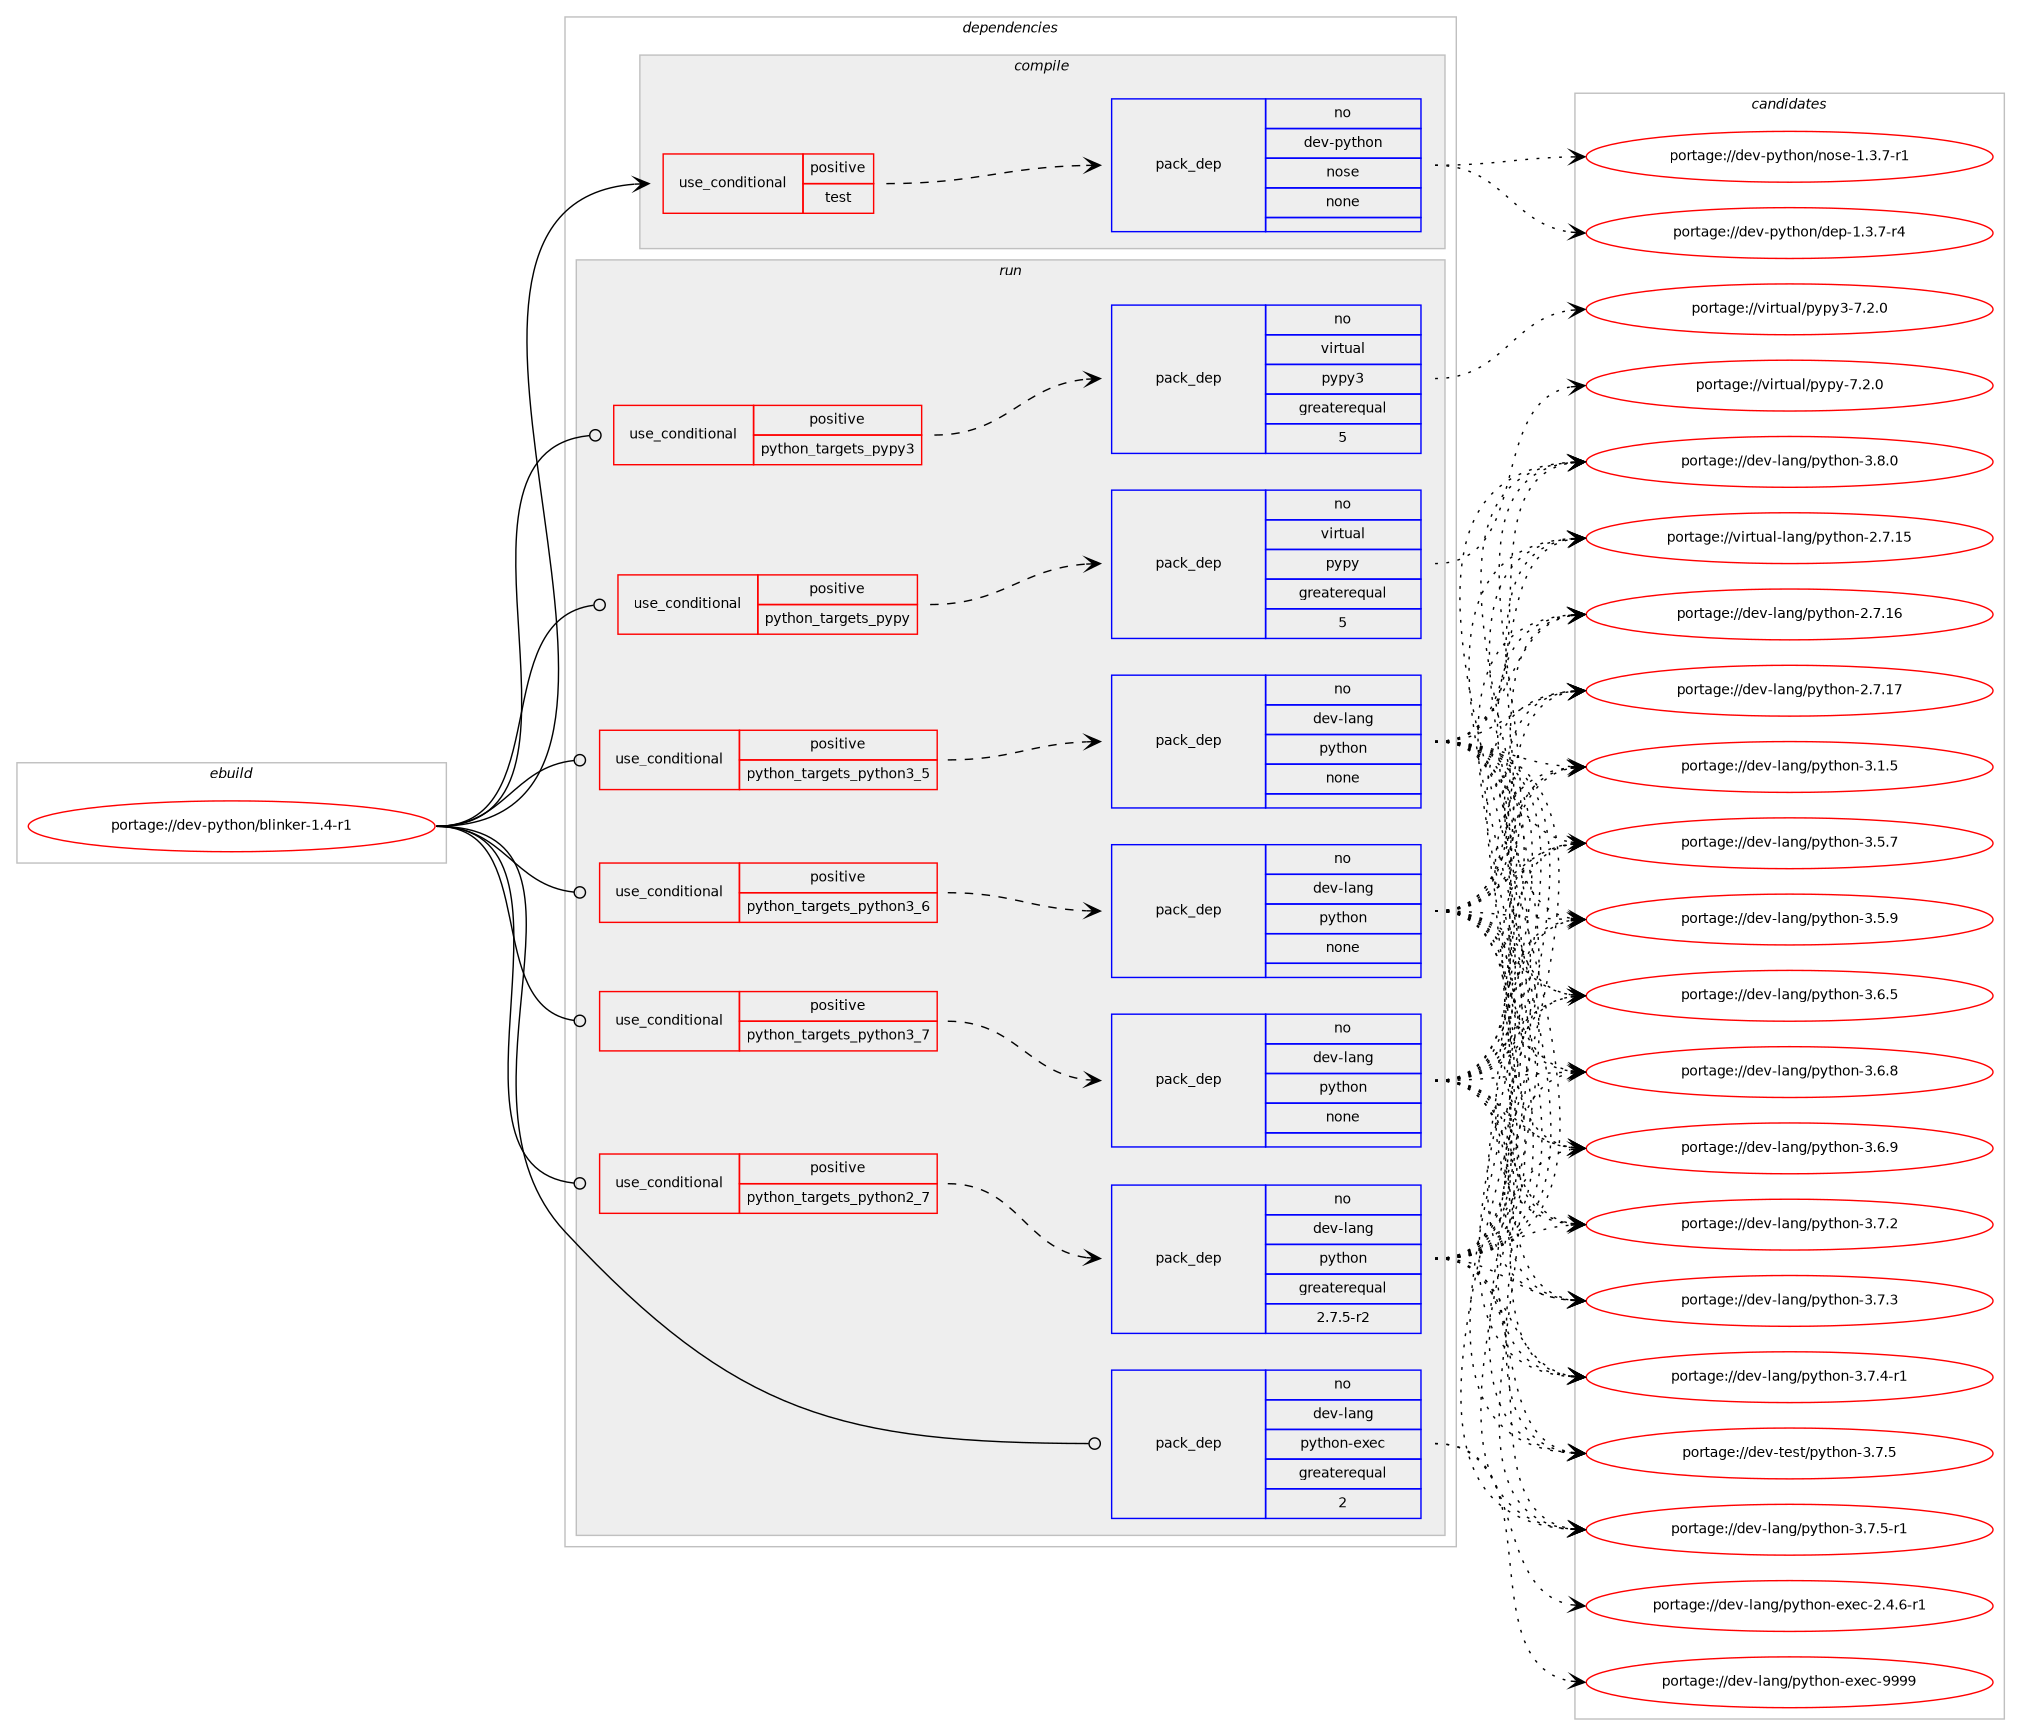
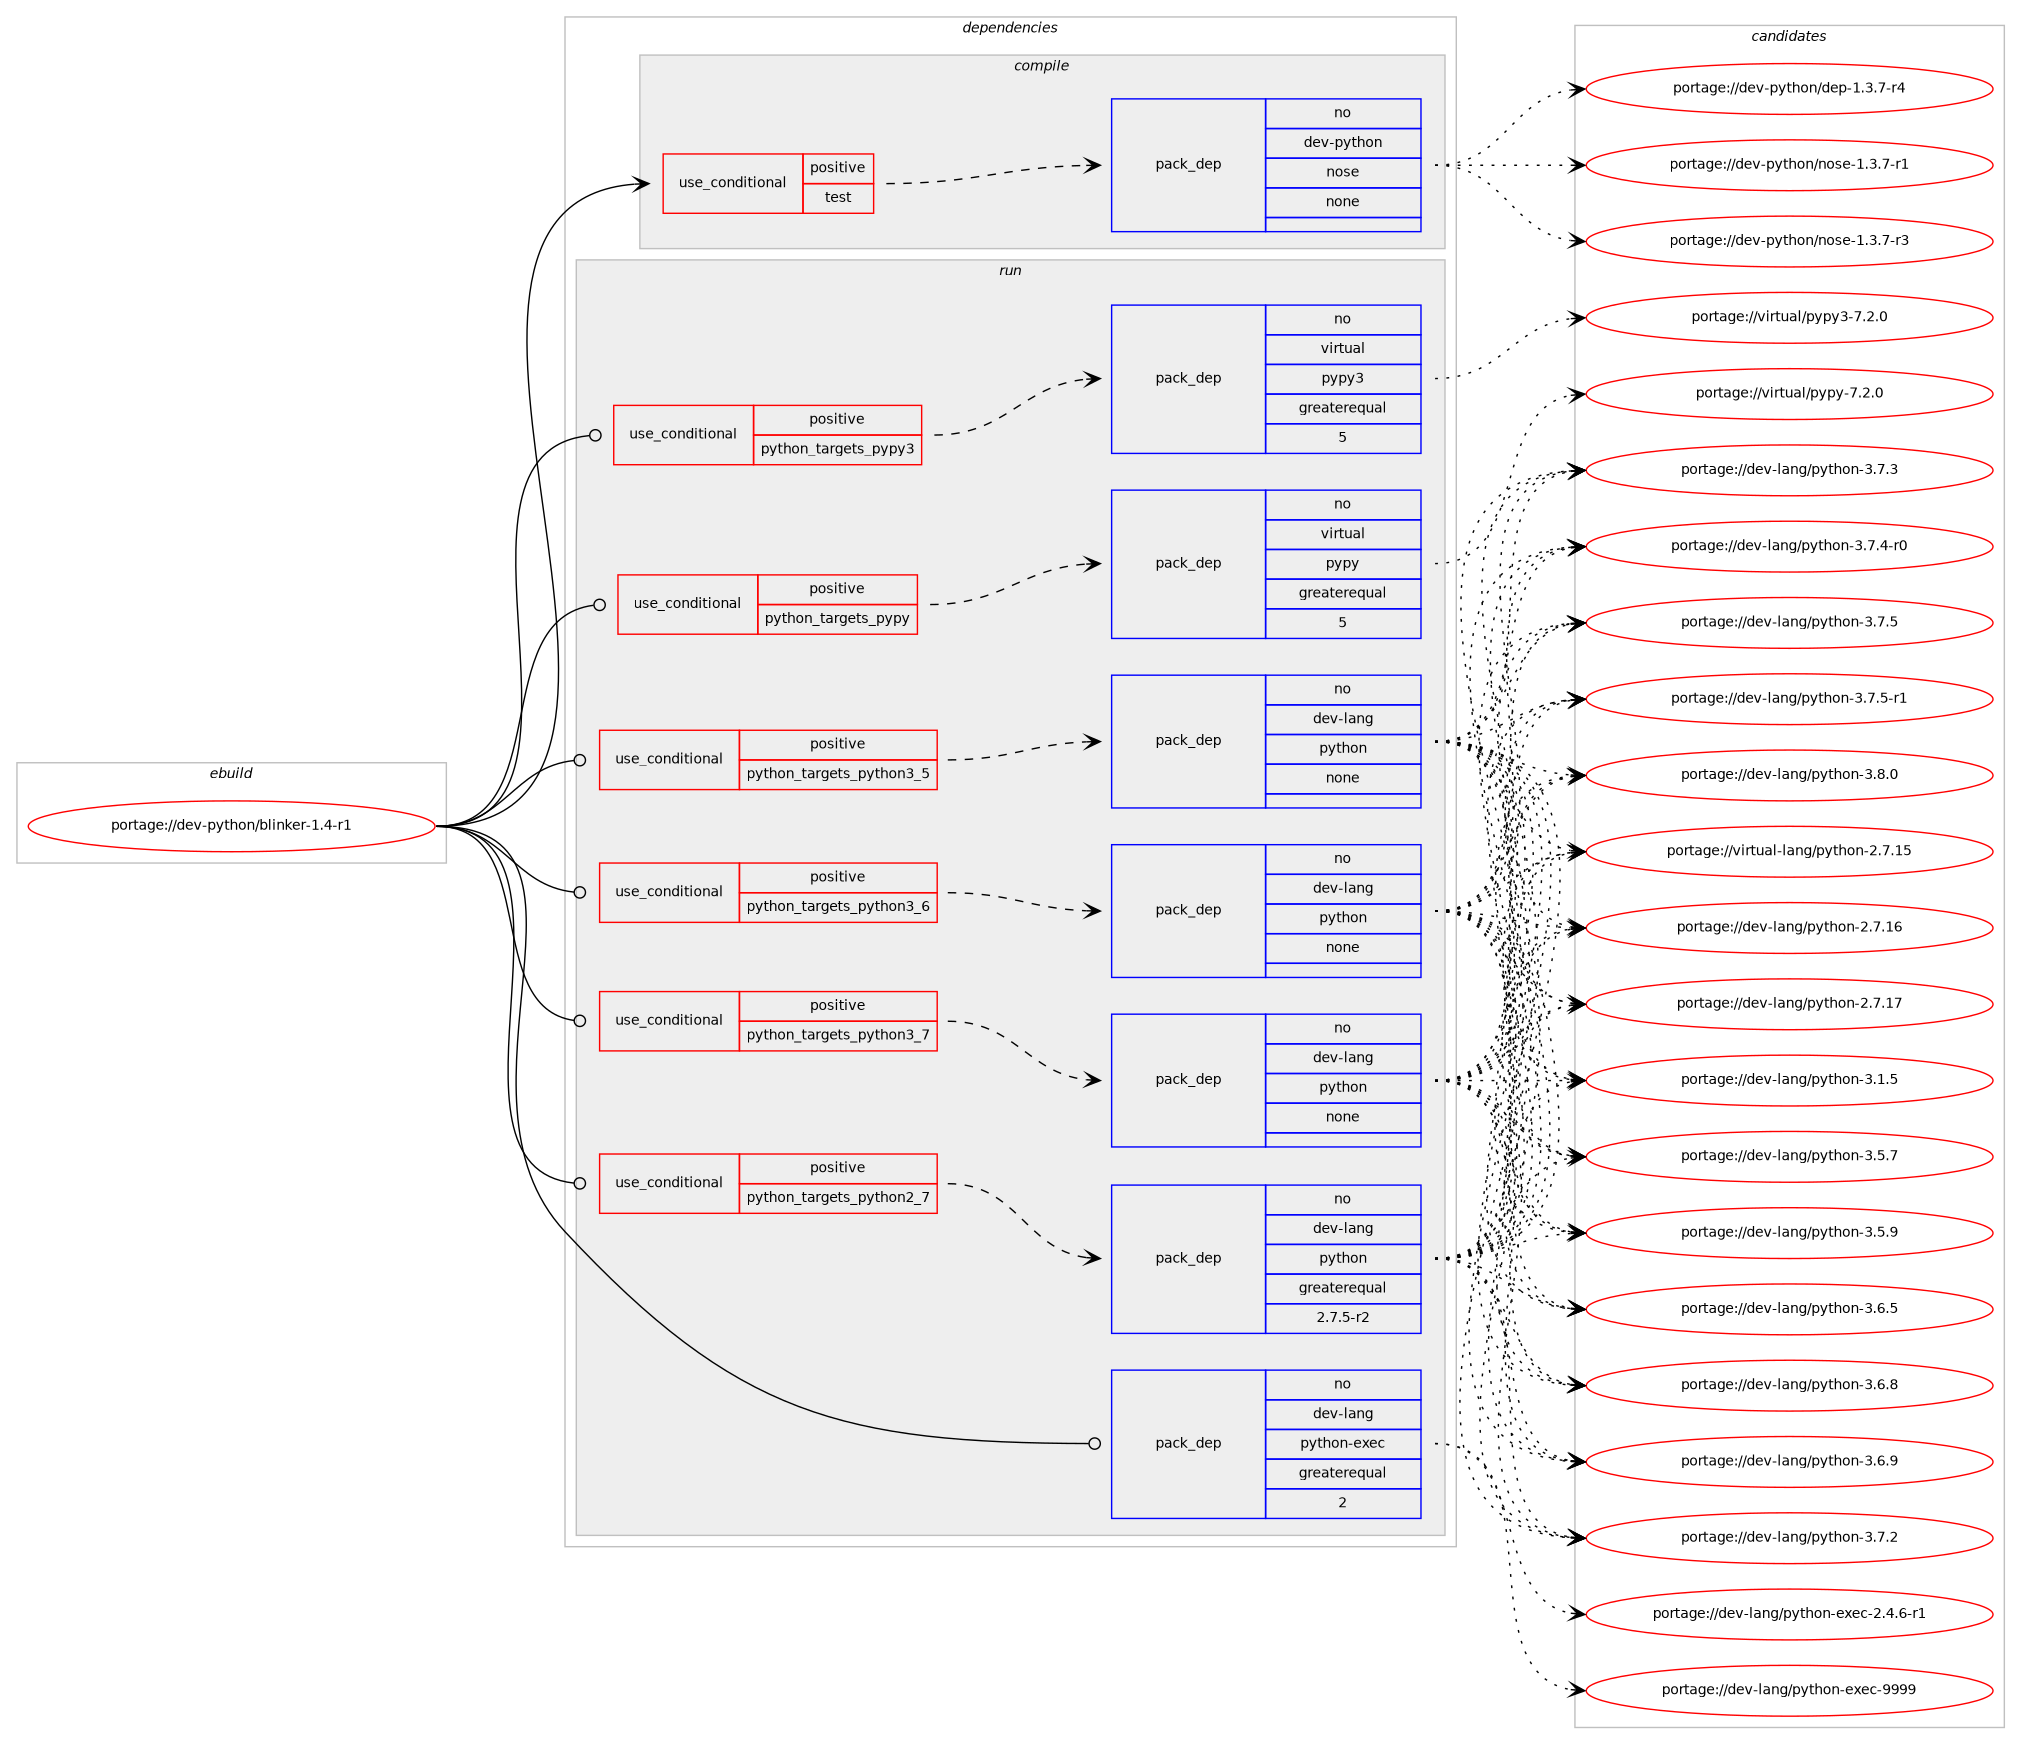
none -> (1790, 242)
(1790, 1377) -> (1790, 547)
(1790, 1453) -> (1790, 623)
